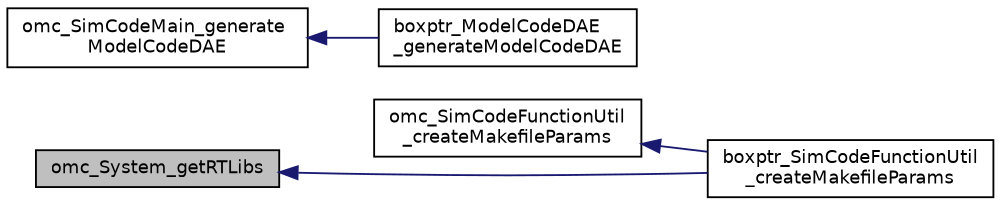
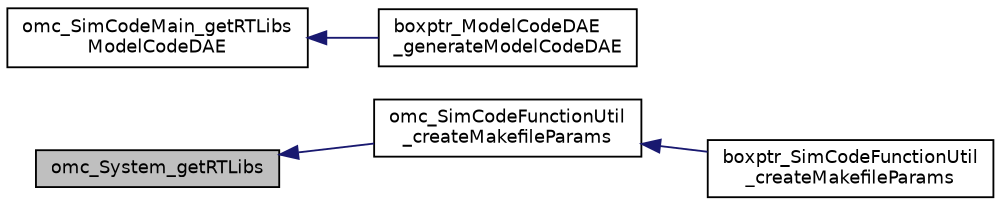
(158, 38) -> (158, 38)
(503, 175) -> (336, 148)
